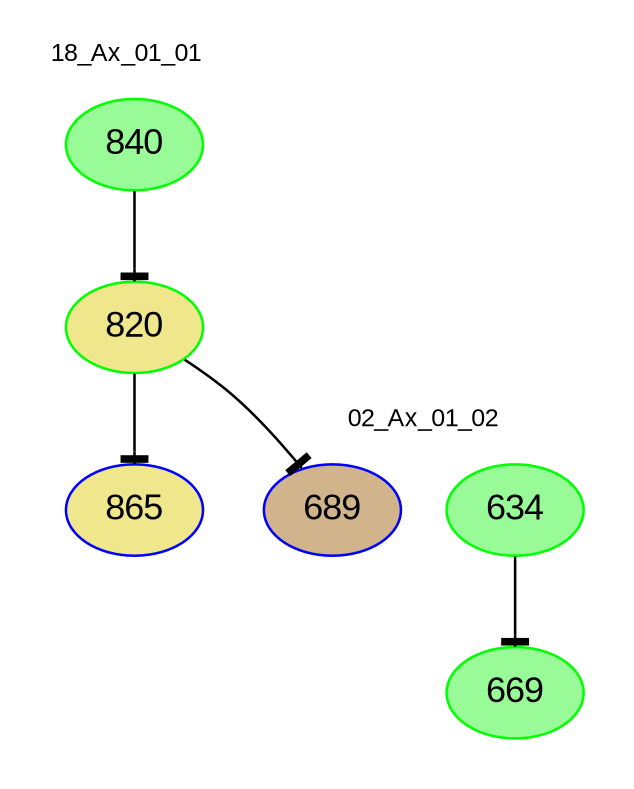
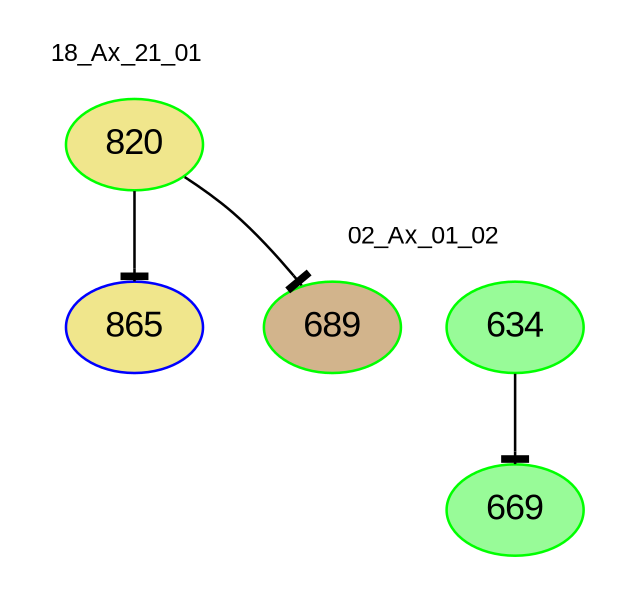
(127, 55) -> (127, 55)
(134, 145) -> none
(332, 510) -> (332, 327)
